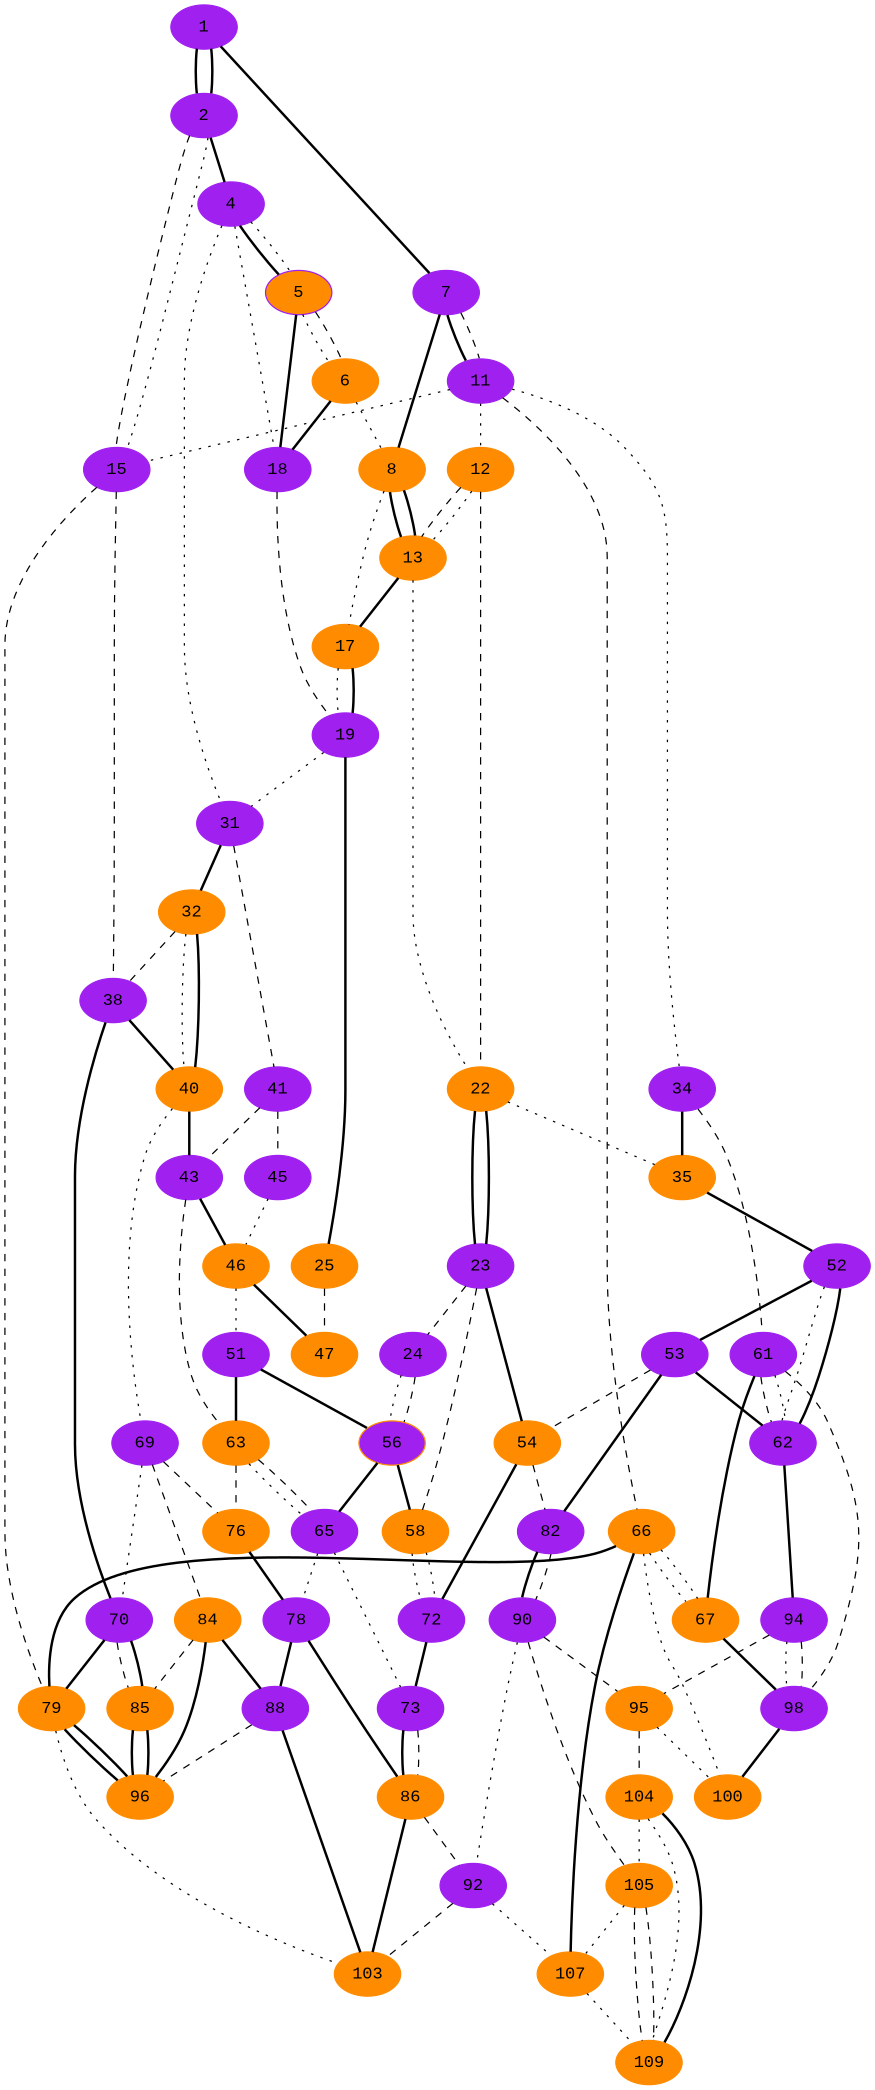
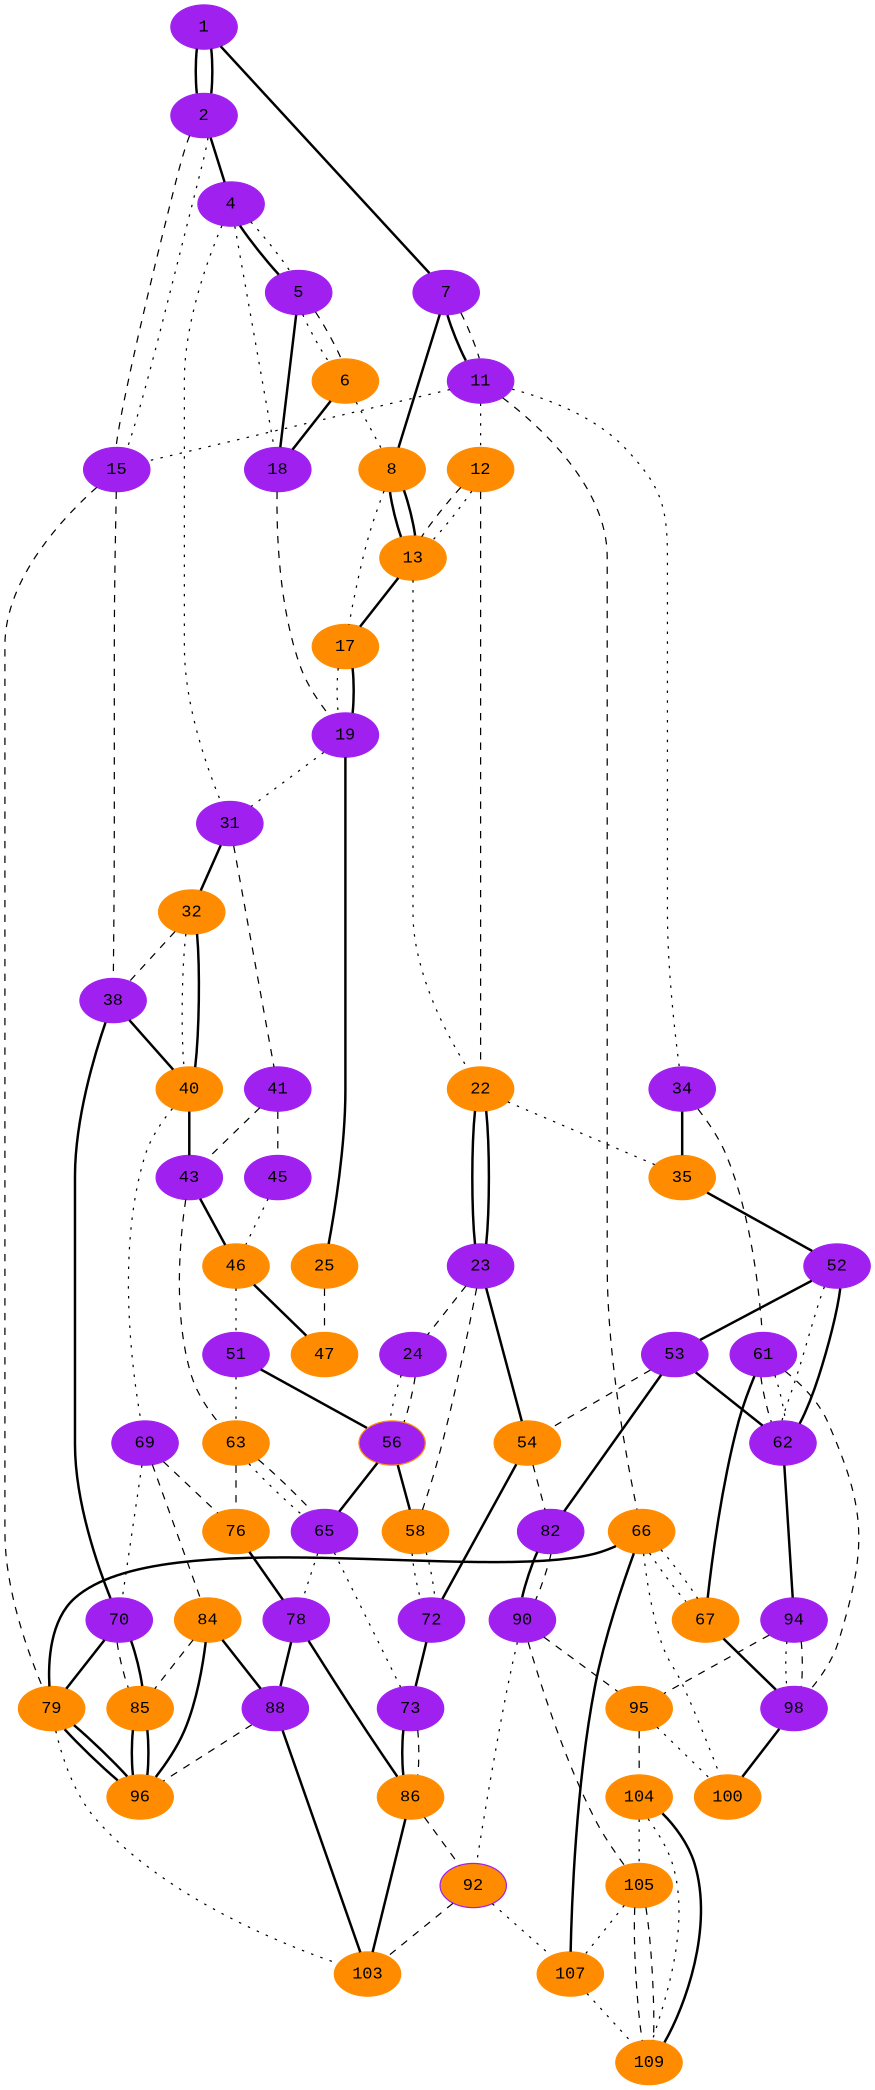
(299, 293) -> (299, 293)
(236, 1399) -> (236, 1399)
(473, 1886) -> (473, 1886)
